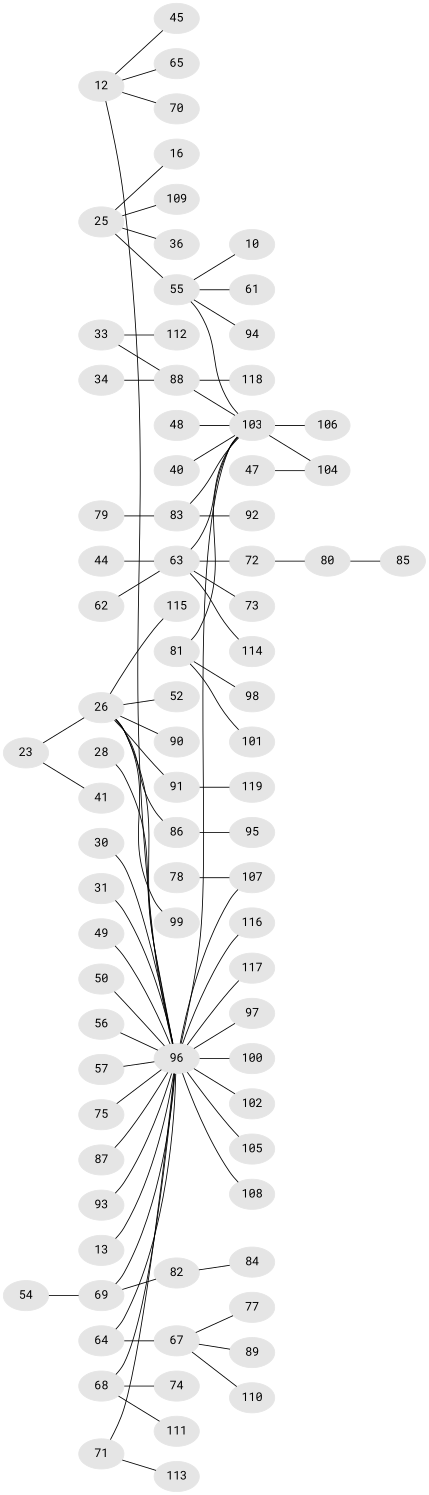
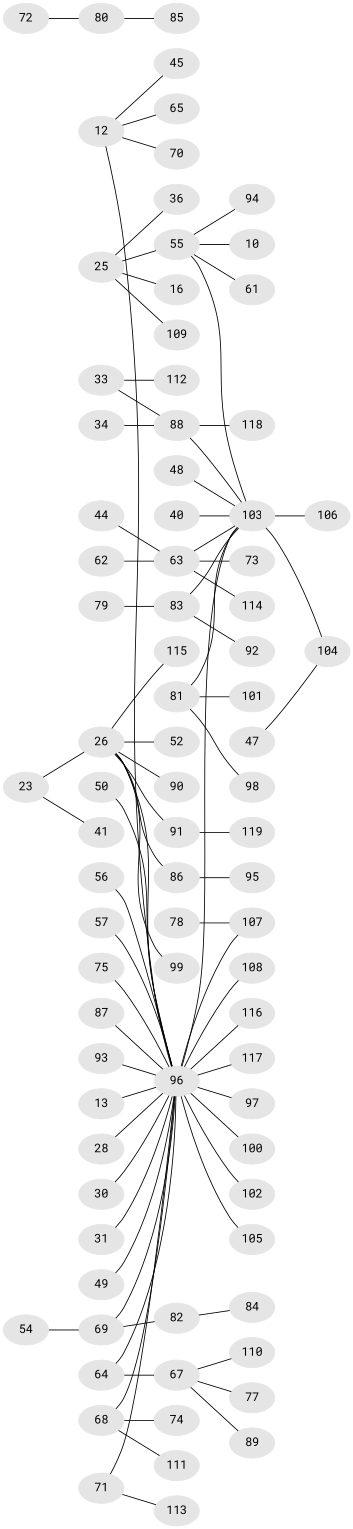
(220, 561) -> none
